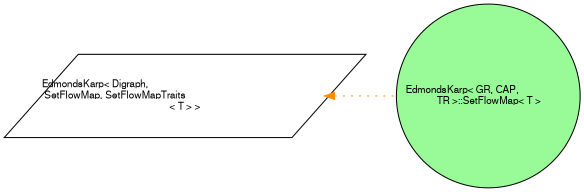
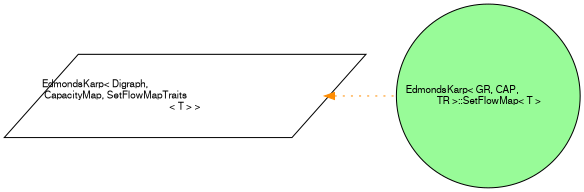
(185, 96) -> (185, 96)
